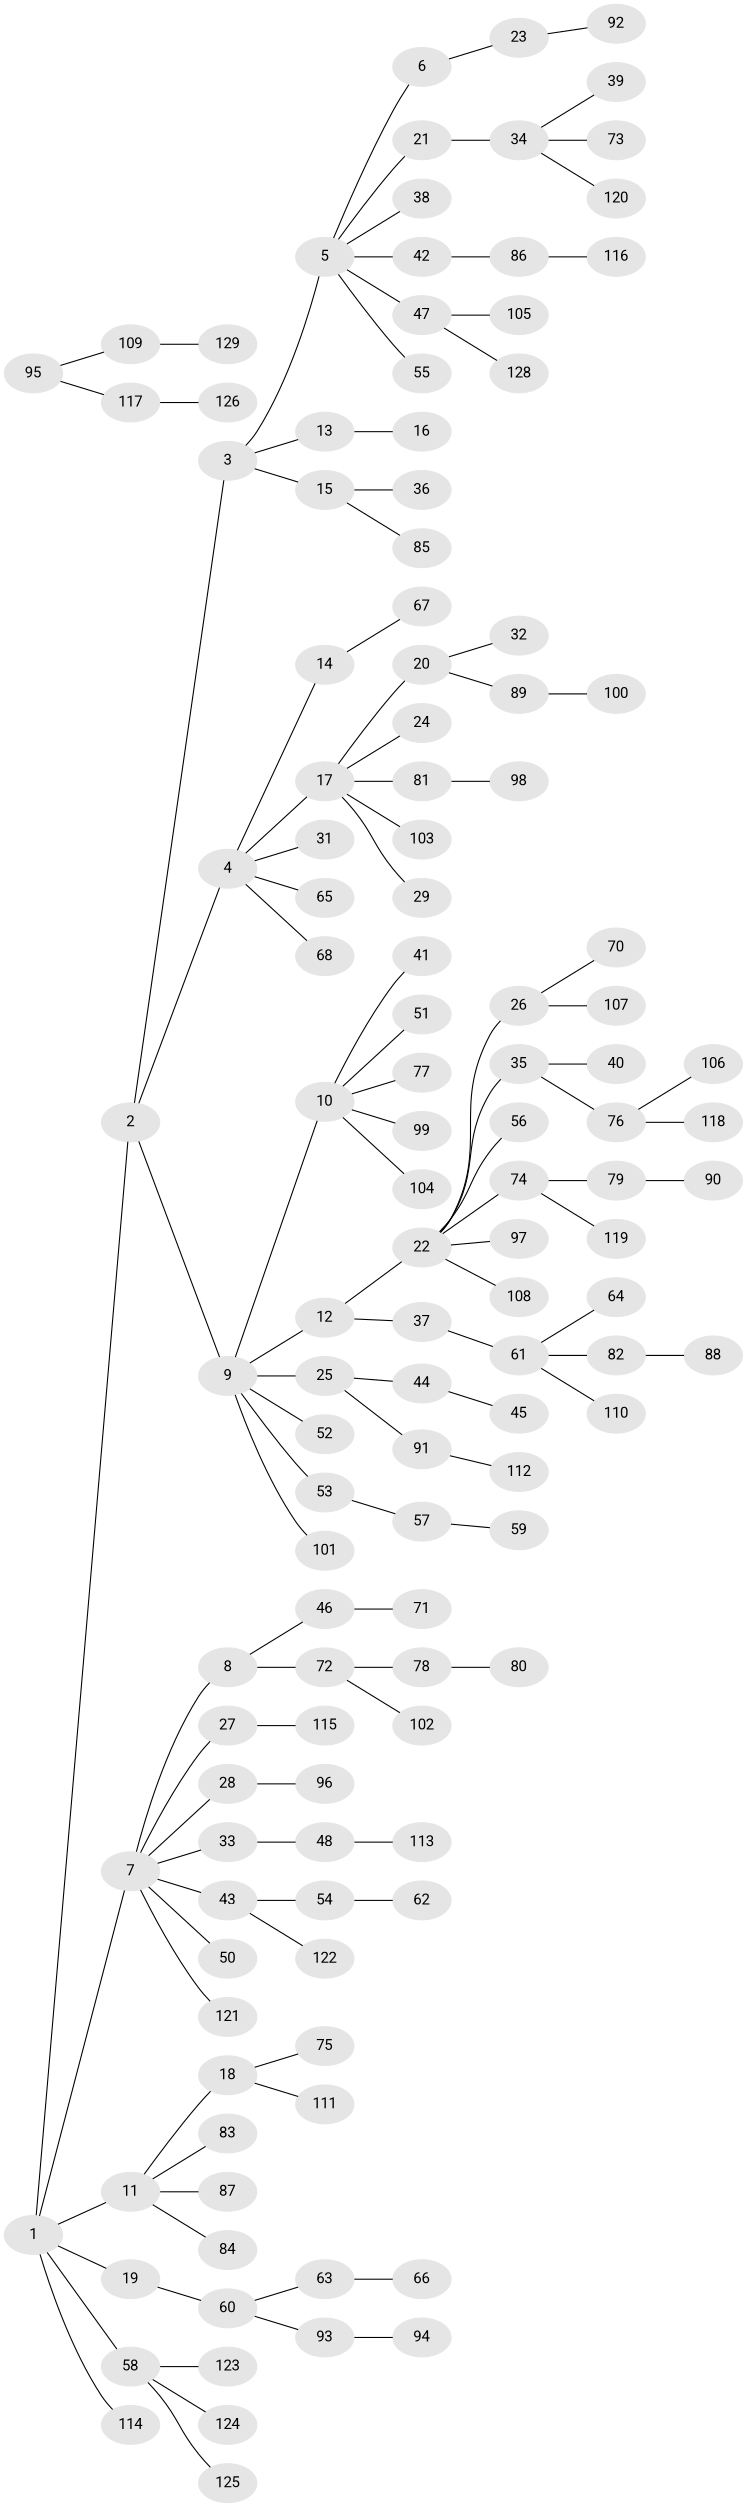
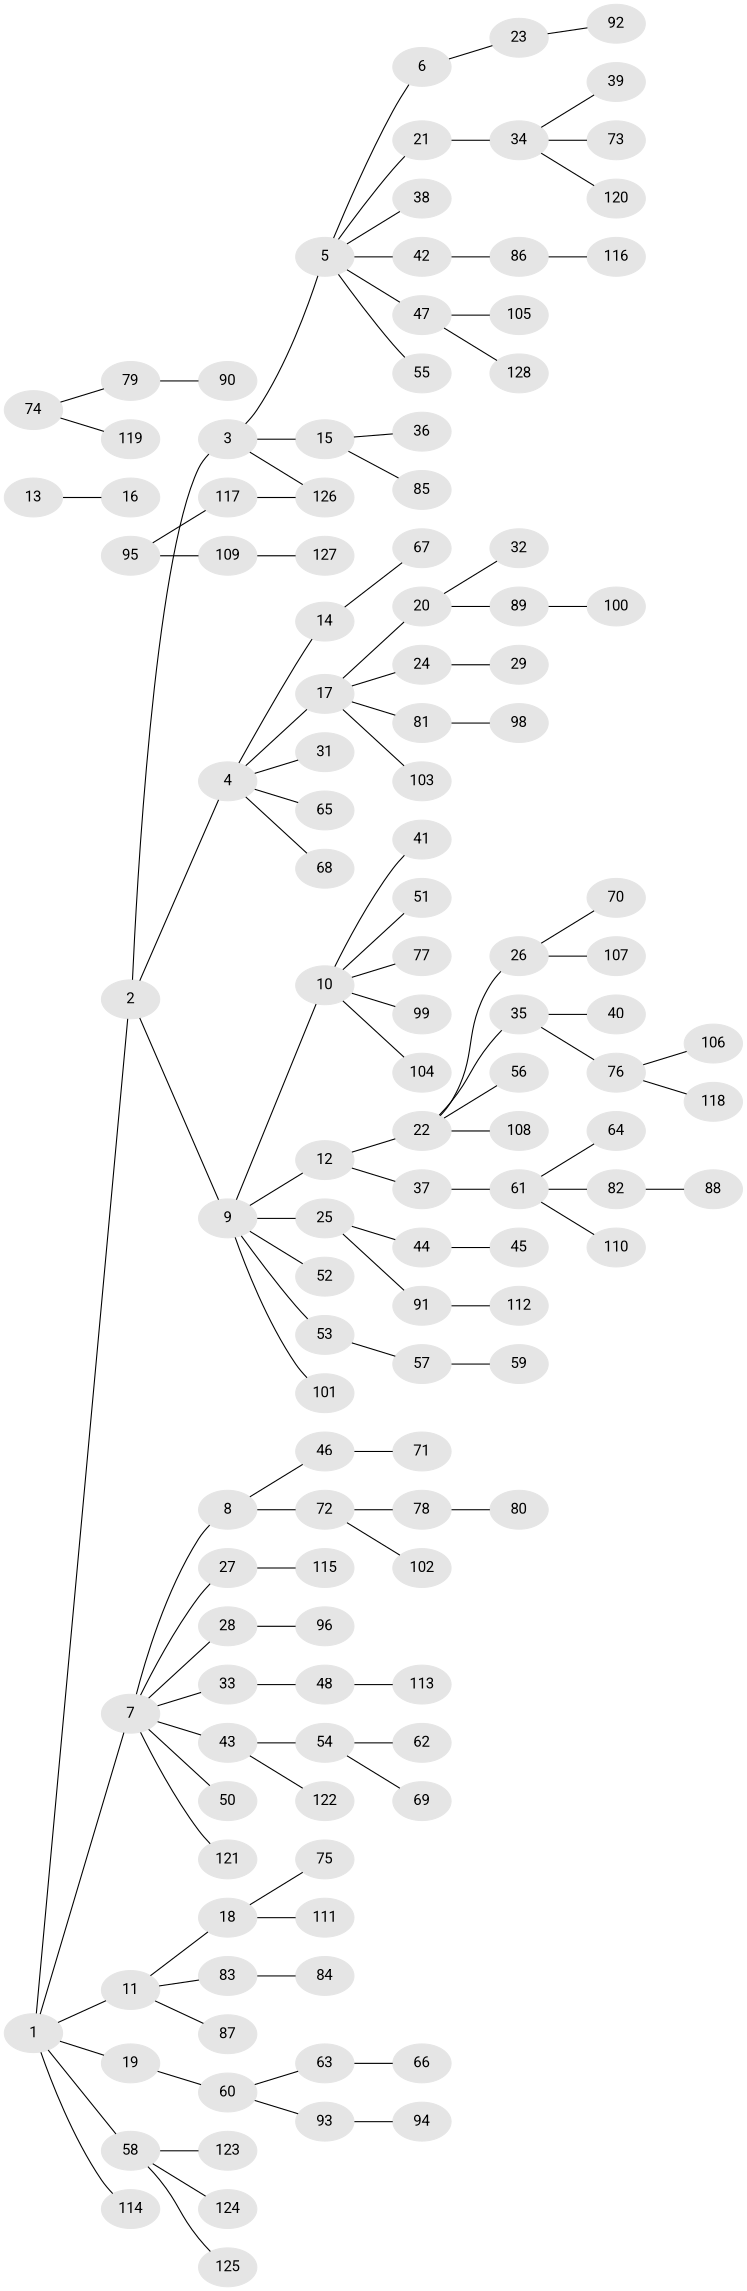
(228, 344) -> (325, 556)
(276, 446) -> (276, 468)
(373, 840) -> (471, 665)
(471, 1214) -> none
(519, 1239) -> none
none -> (422, 1801)
(179, 2221) -> (276, 1976)
